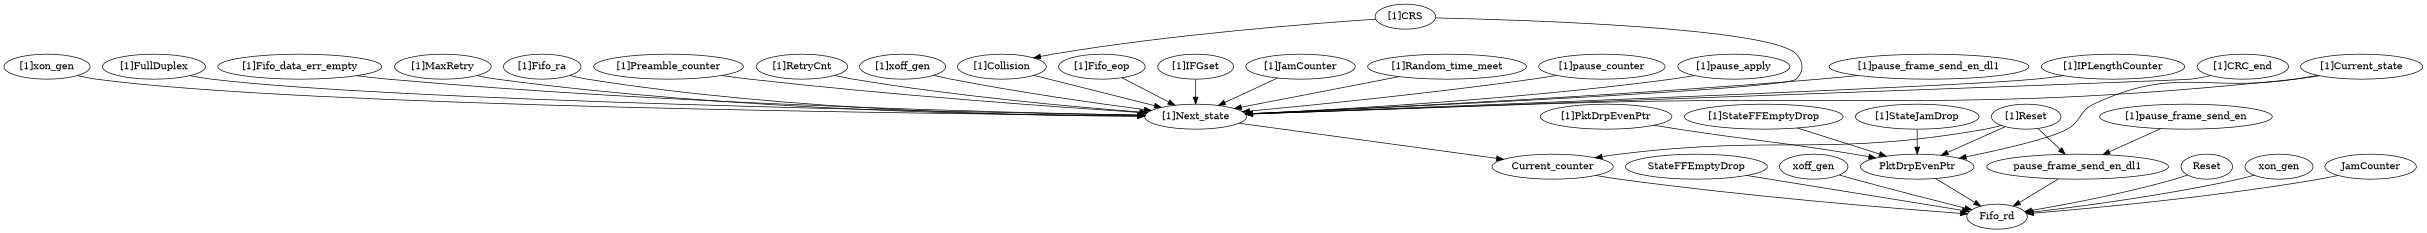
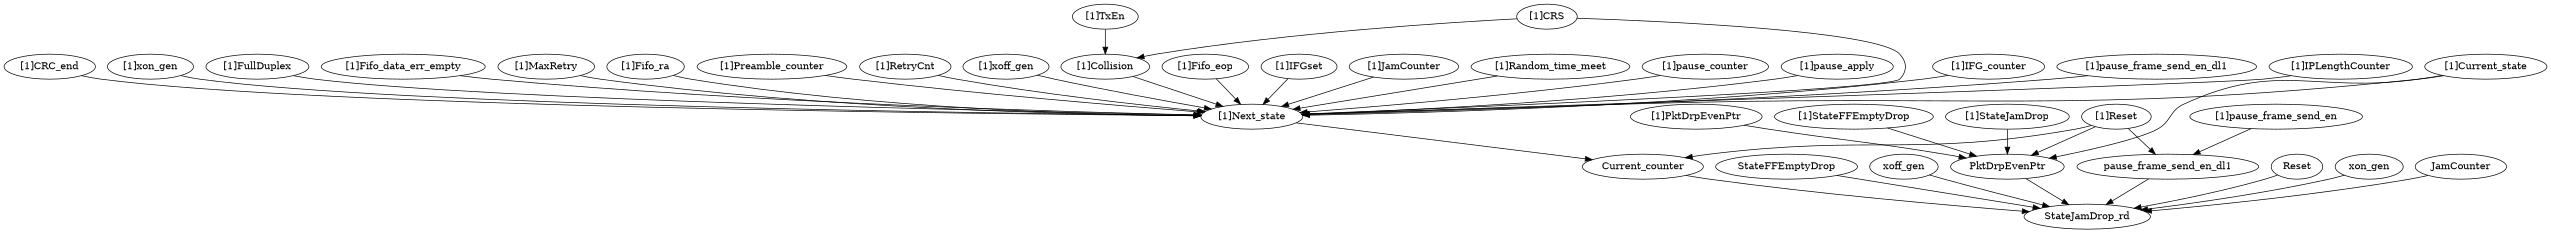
none -> (1105, 17)
none -> (1989, 67)
(1997, 217) -> (2087, 217)
